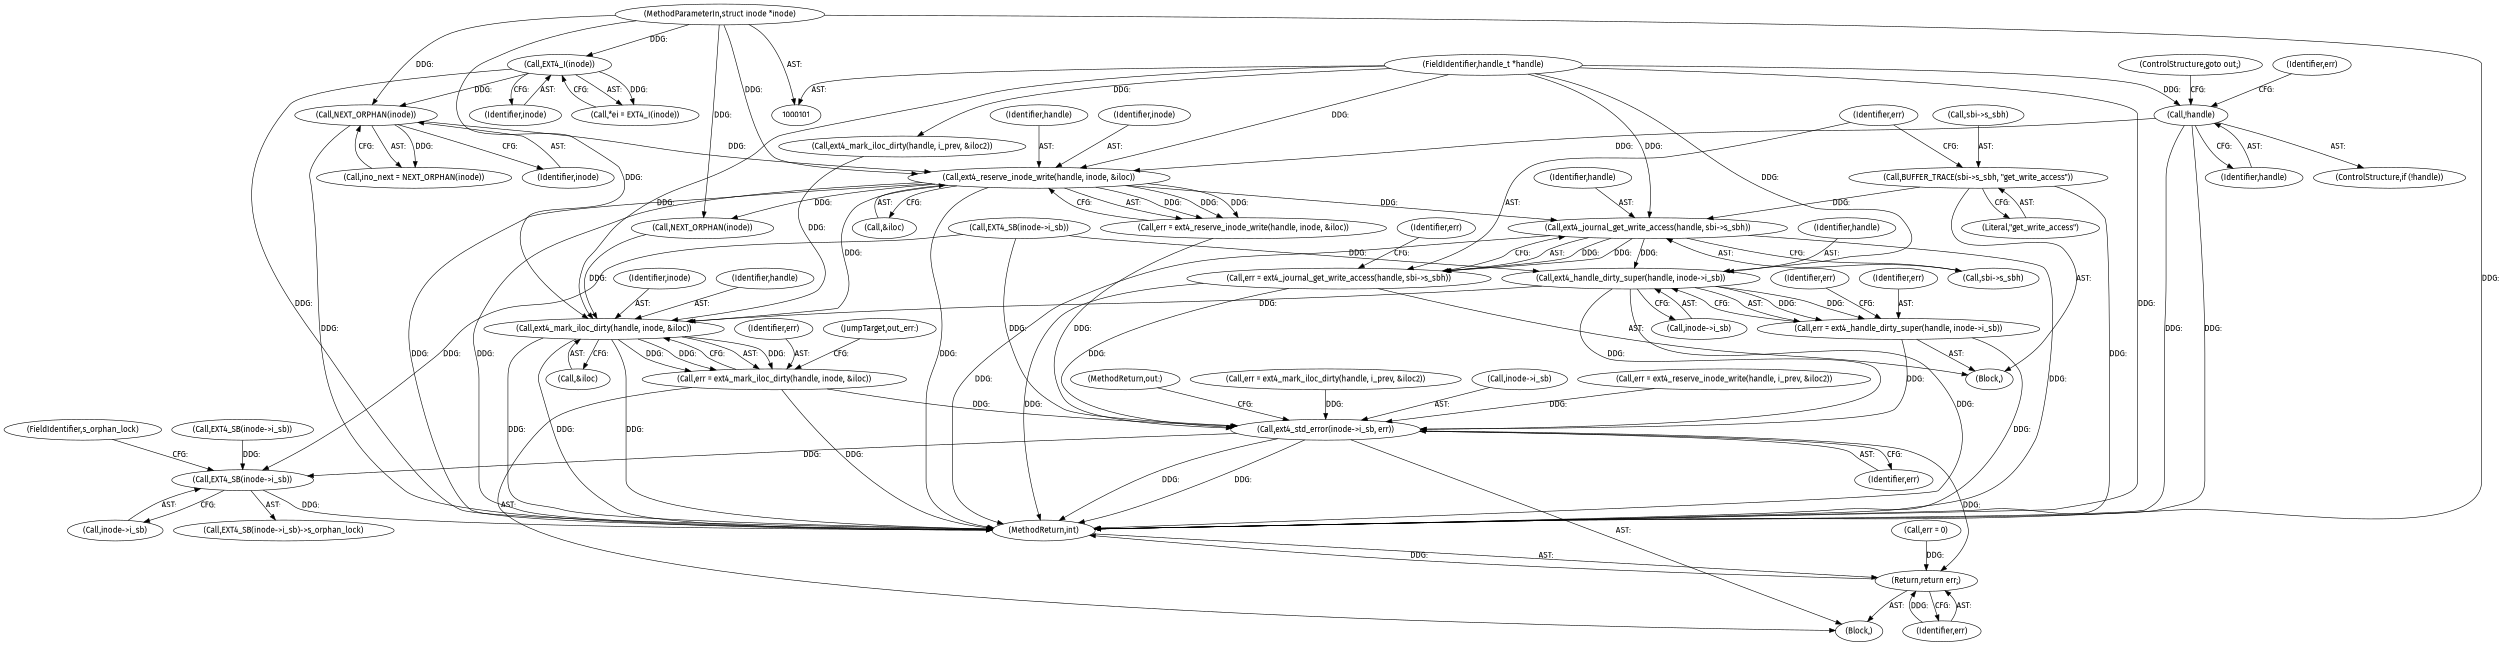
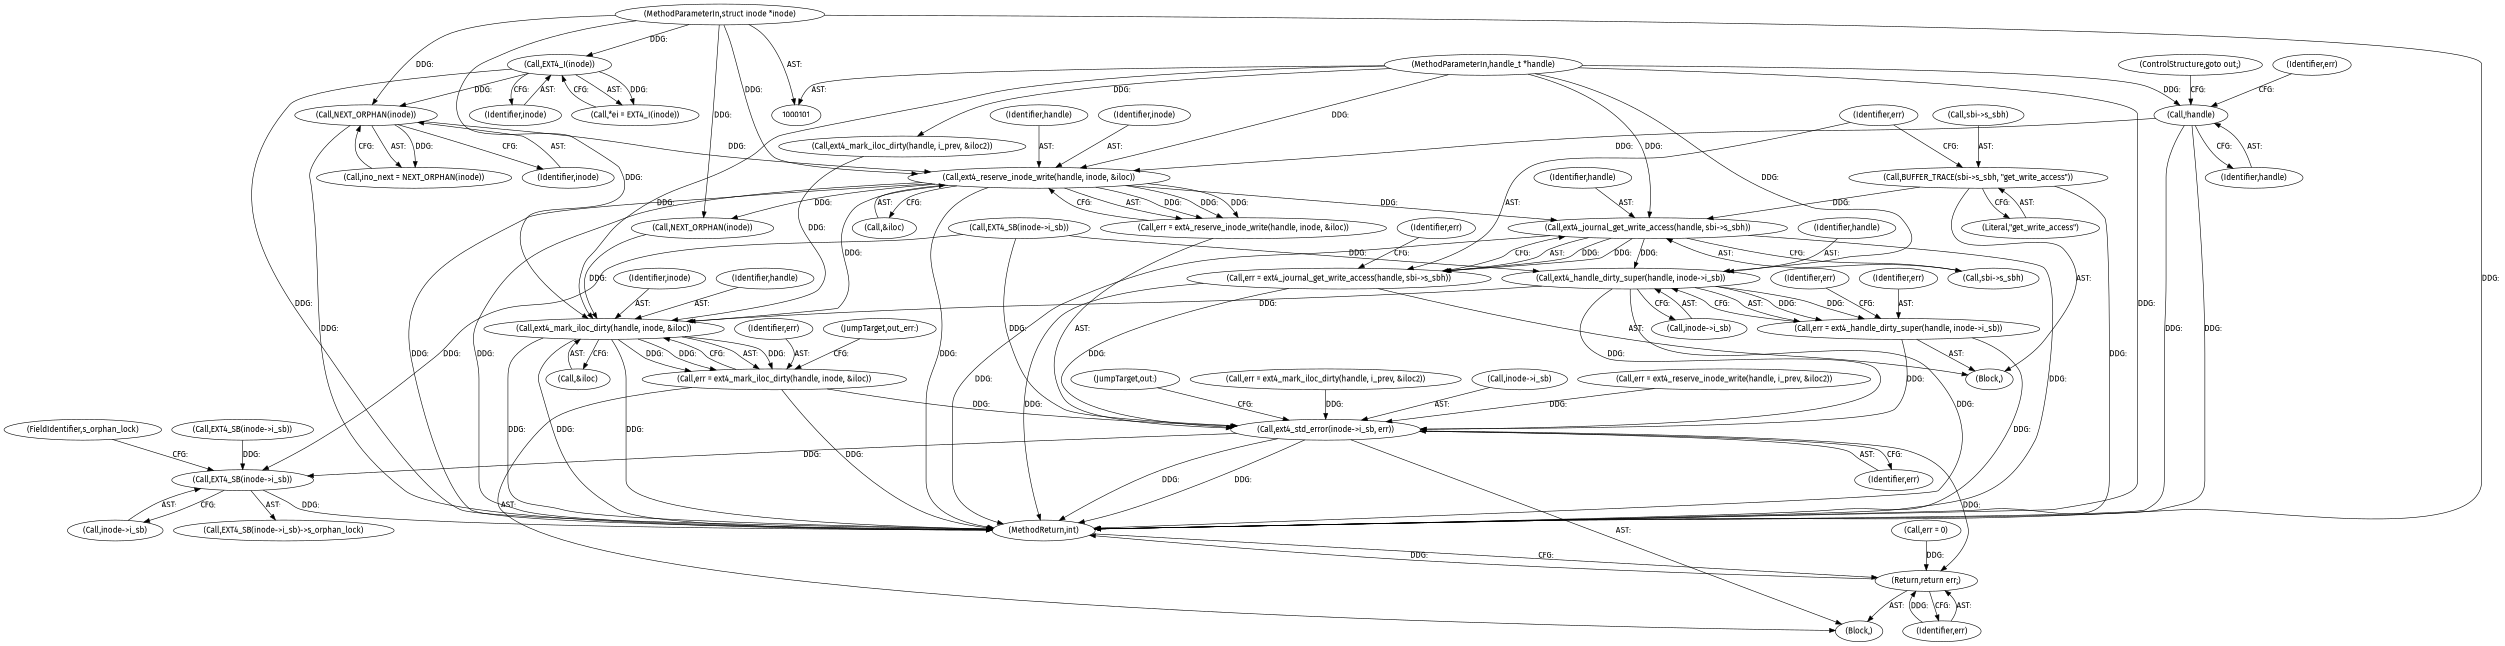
(1483, 65) -> (1483, 65)
(2390, 178) -> none
(1084, 329) -> (1084, 329)
(1125, 379) -> (1125, 379)
(1547, 556) -> (1547, 556)
